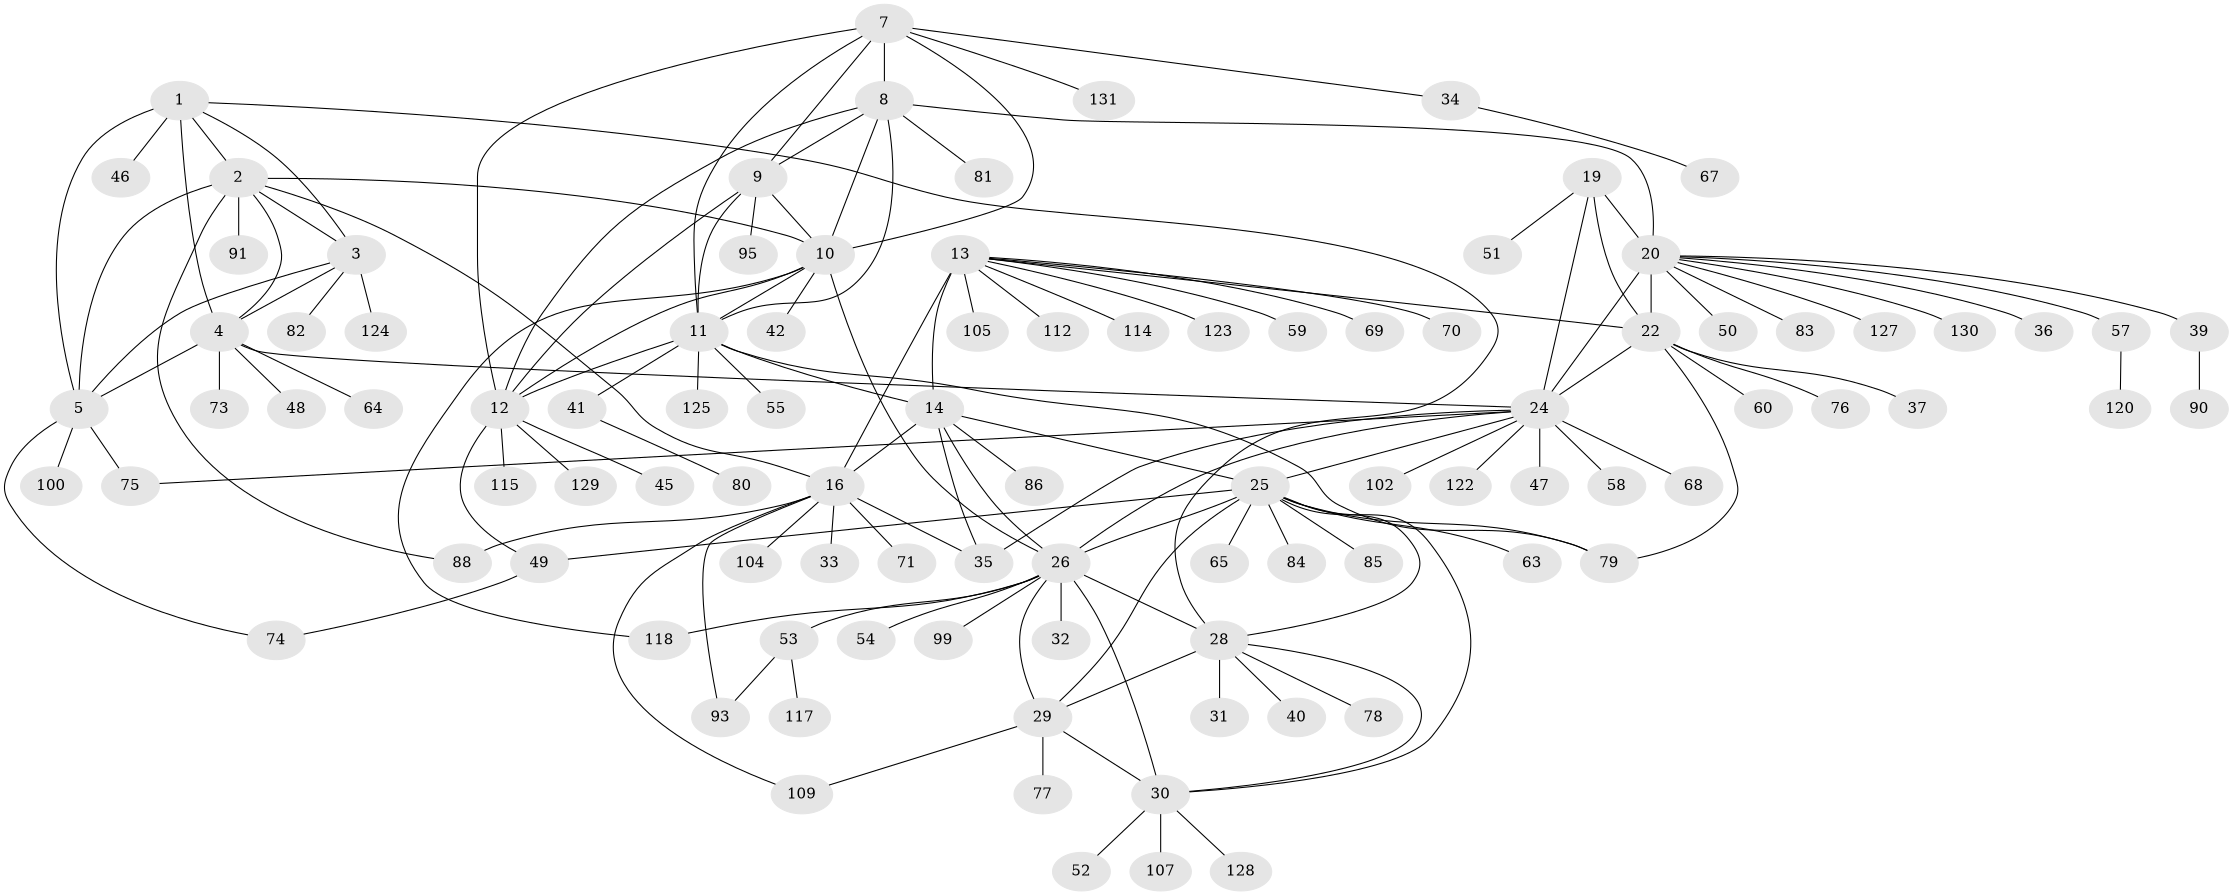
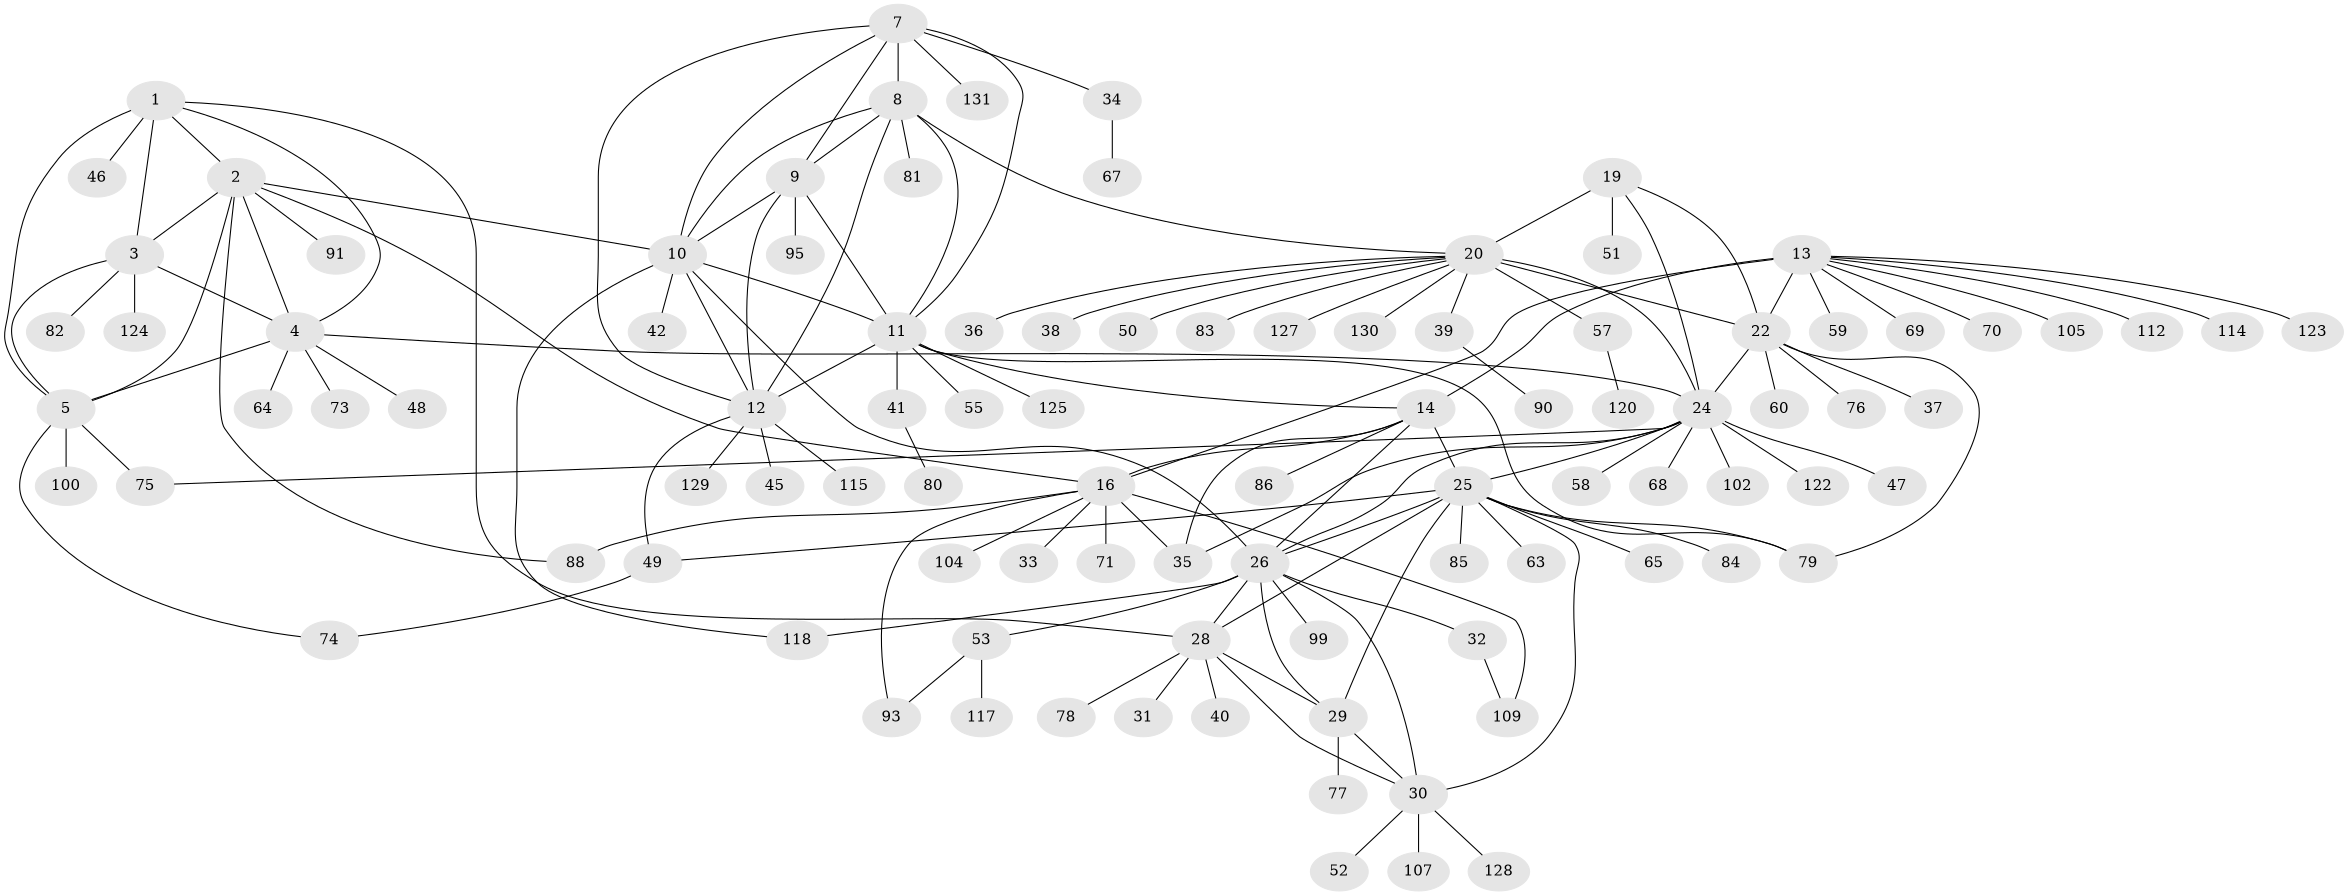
none -> (1051, 332)
(866, 640) -> none
(923, 756) -> (1492, 679)
